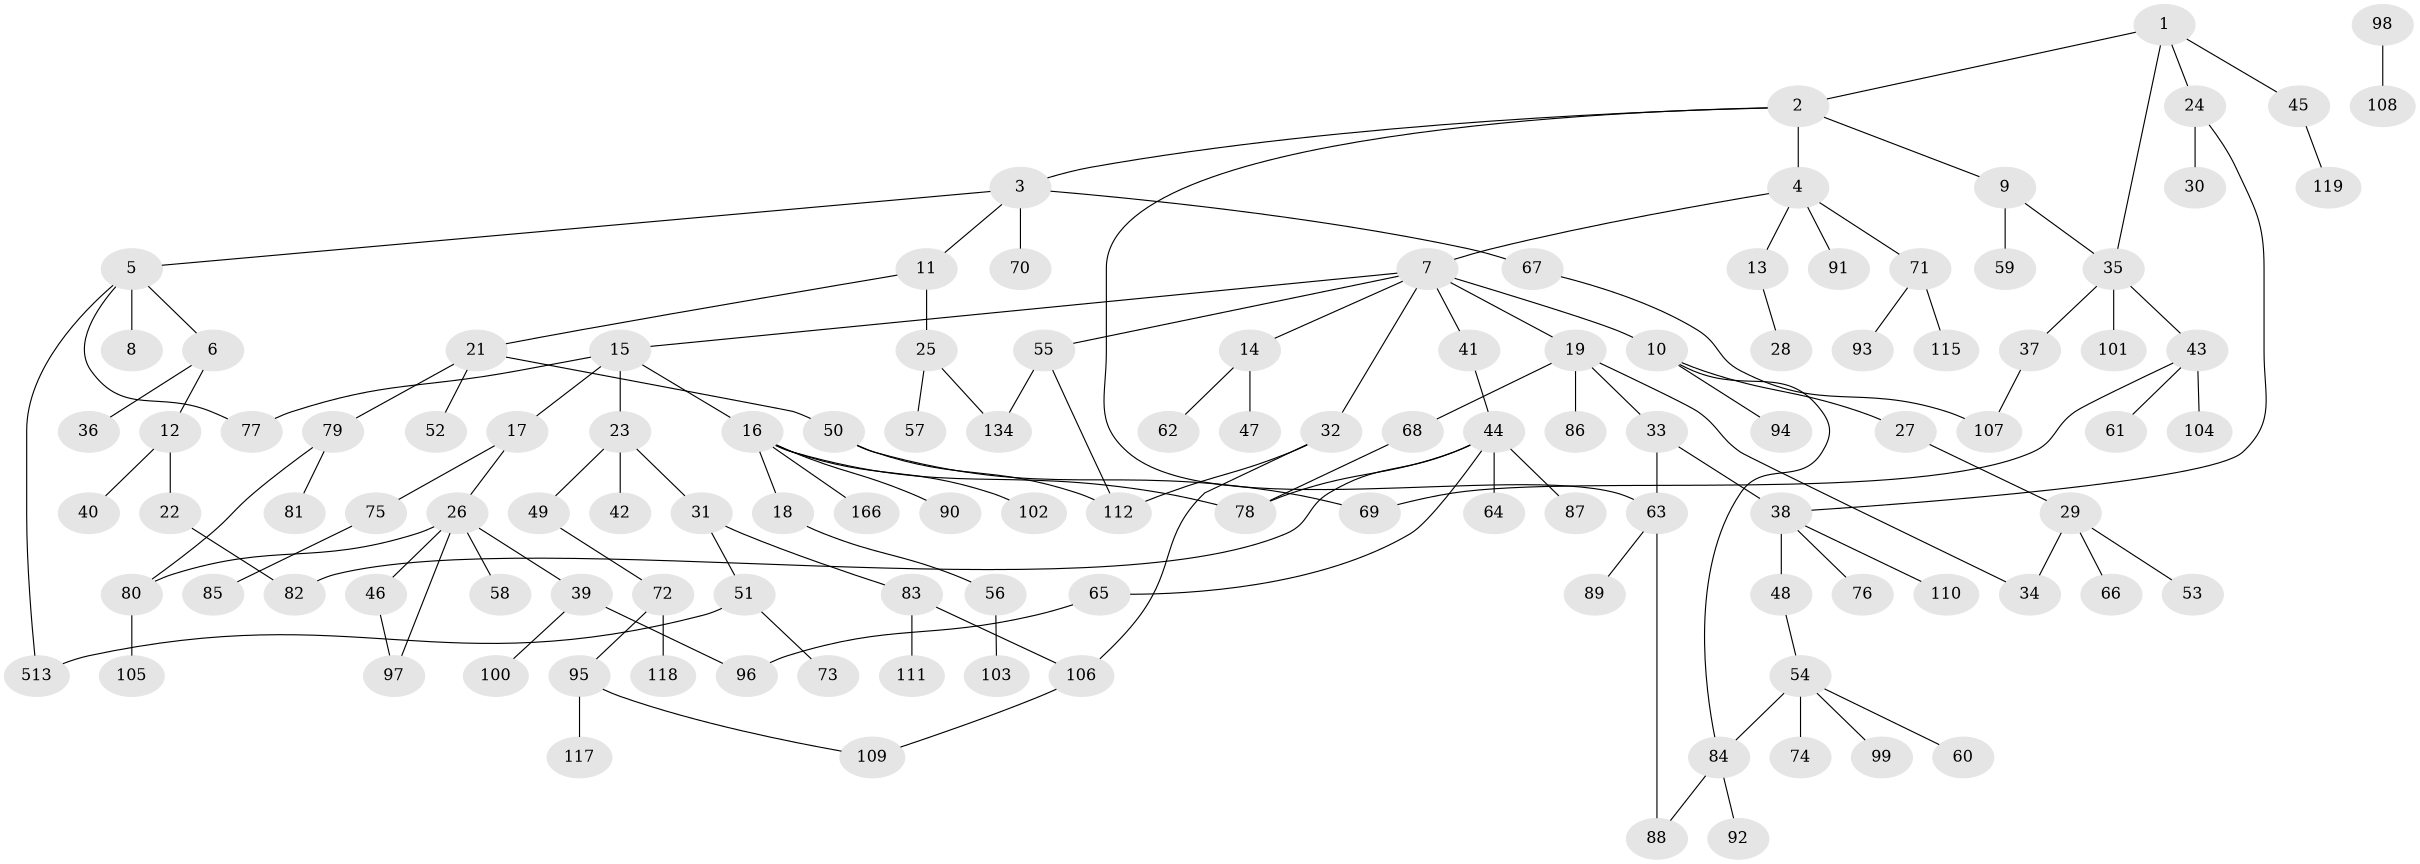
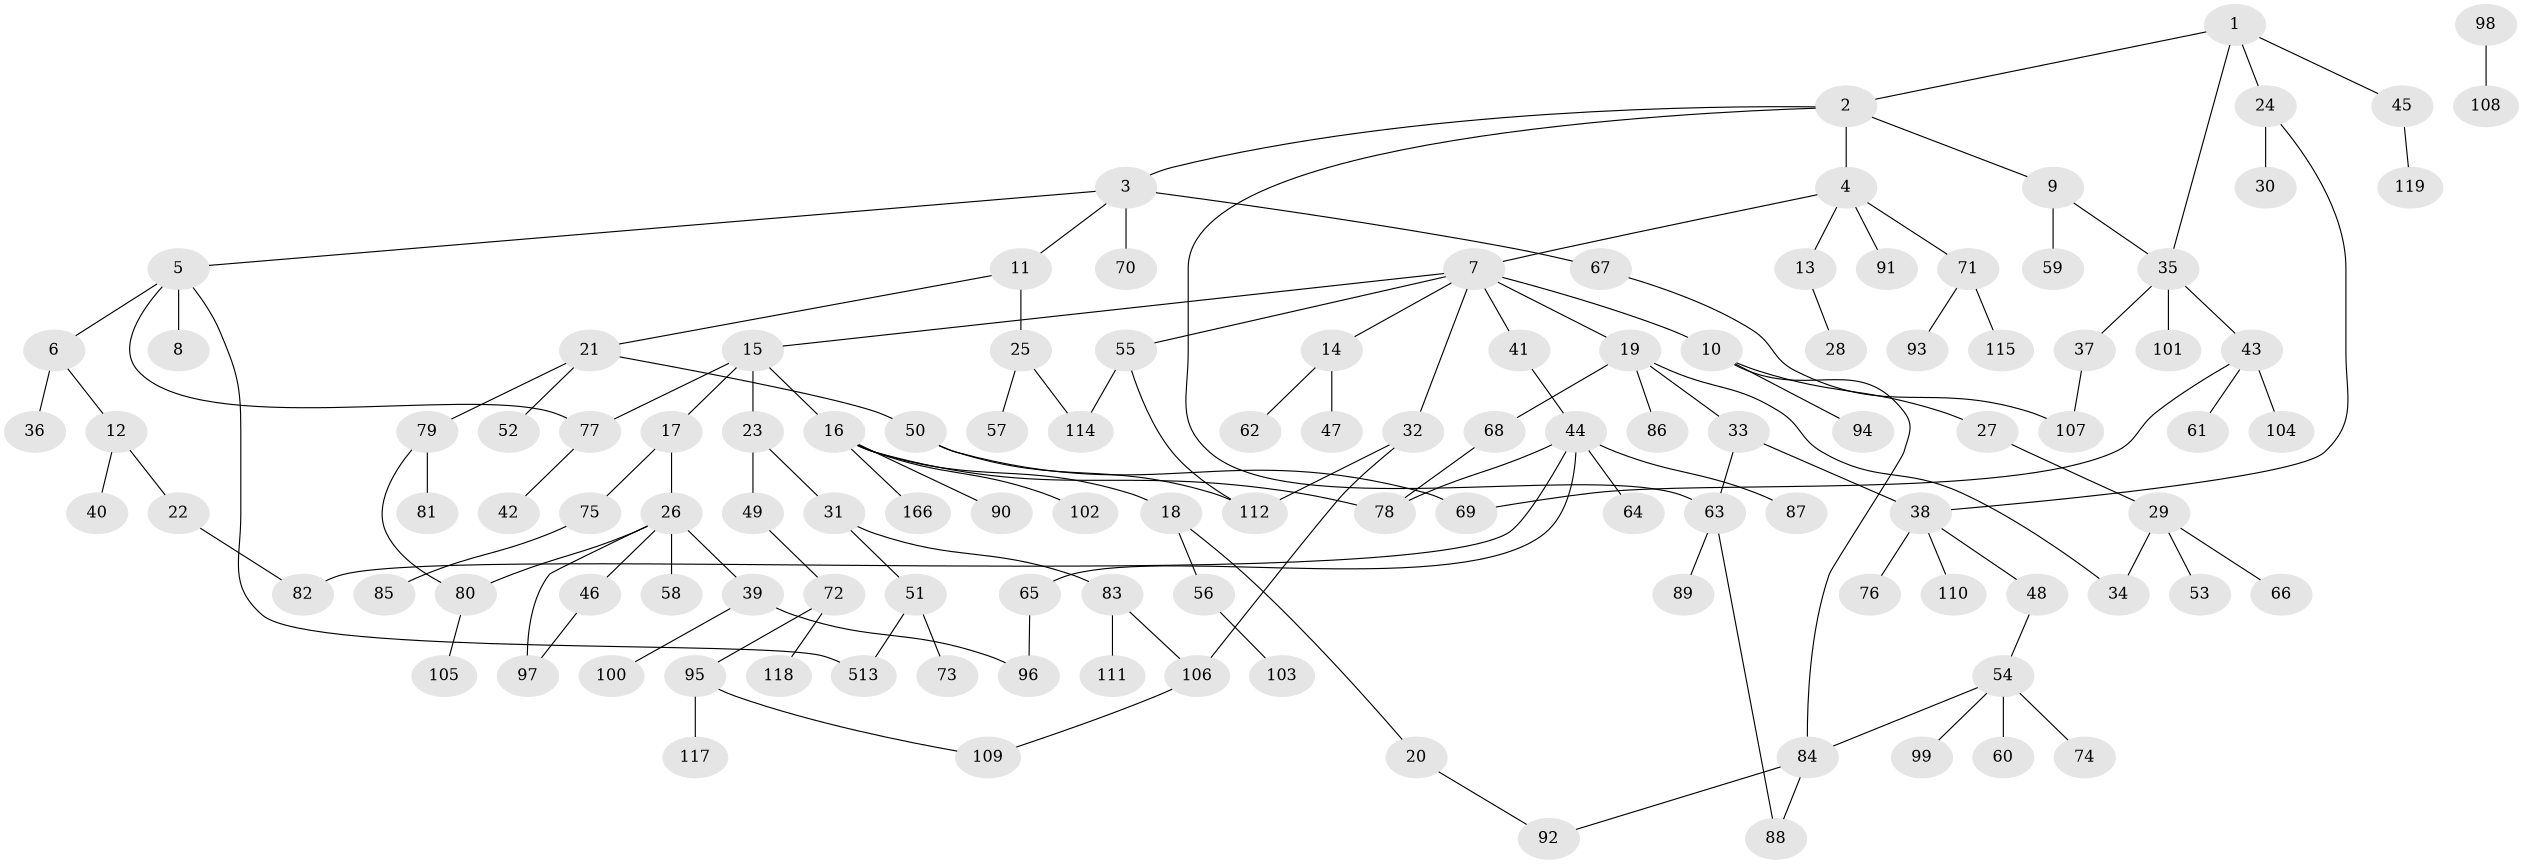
(999, 432) -> (1081, 432)
(620, 473) -> (550, 472)
none -> (1417, 757)
